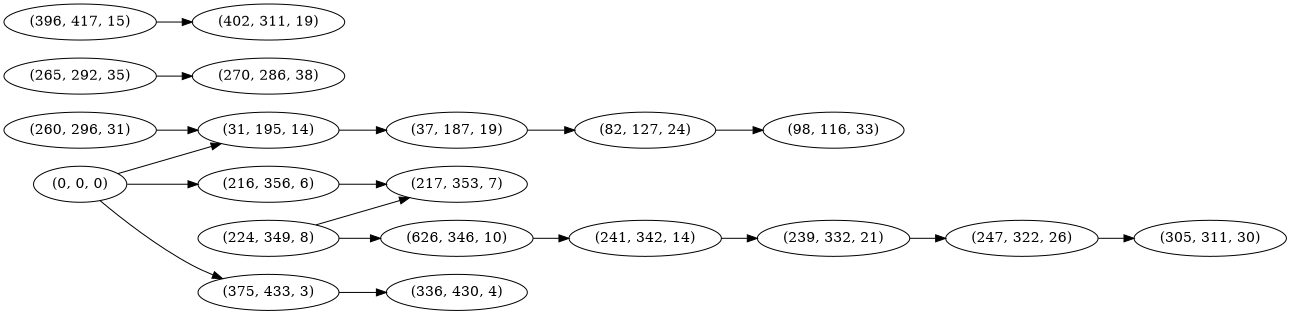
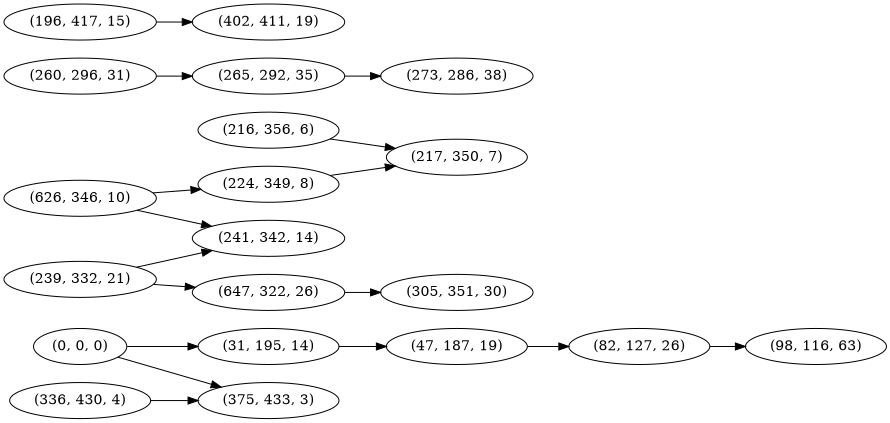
(80, 22) -> (80, 22)
(269, 22) -> (269, 22)
(269, 76) -> (457, 76)
(172, 130) -> (169, 76)
(457, 130) -> (457, 346)
(645, 130) -> (639, 346)
(834, 130) -> (816, 346)
(158, 184) -> none
(457, 184) -> (457, 157)
(355, 238) -> (172, 191)
(734, 238) -> (169, 260)
(1022, 238) -> (269, 292)
(1210, 238) -> (457, 292)
(357, 292) -> (169, 401)
